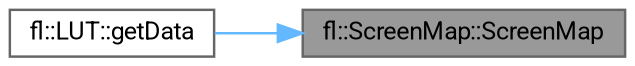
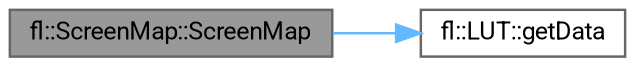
(246, 33) -> (364, 33)
